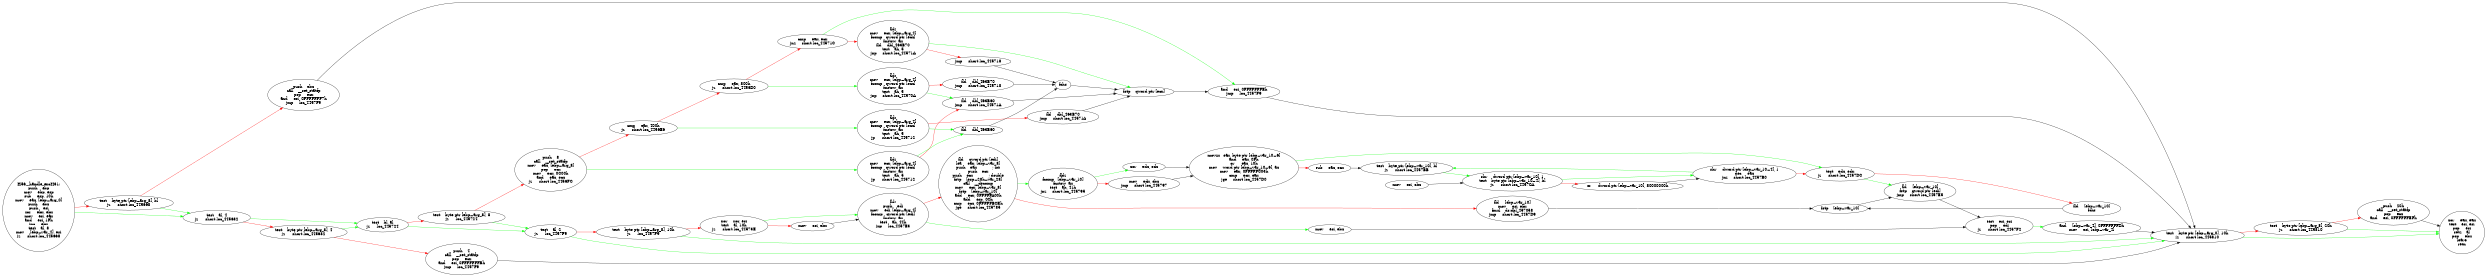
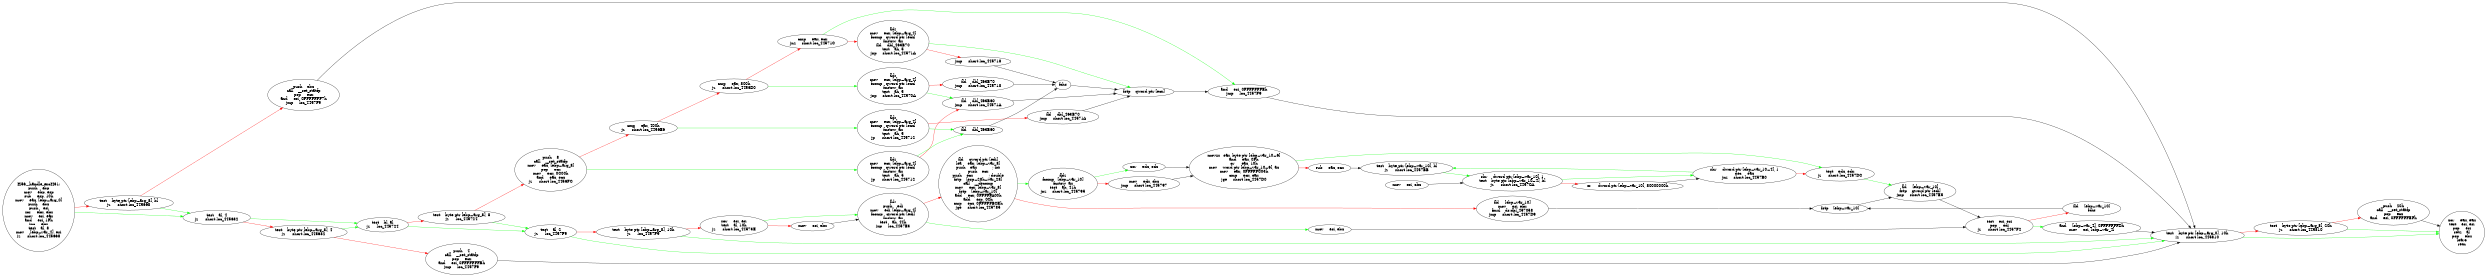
(1973, 181) -> (2047, 217)
(734, 226) -> (734, 226)
